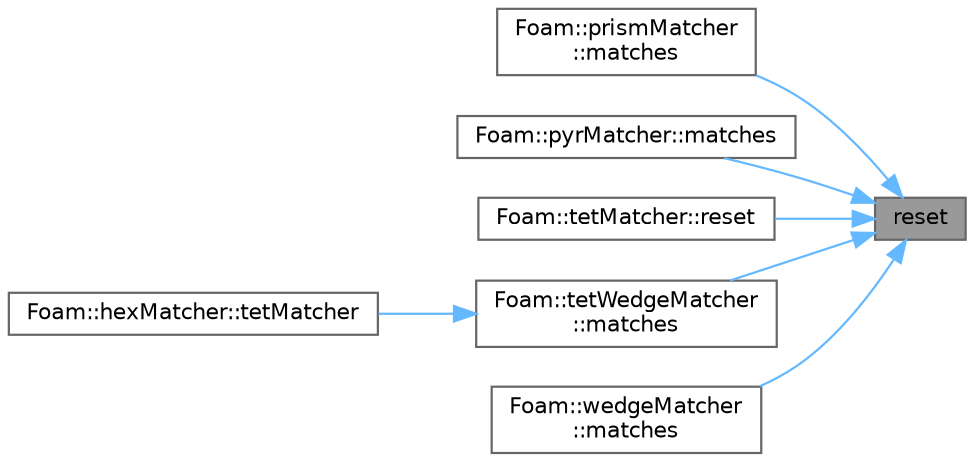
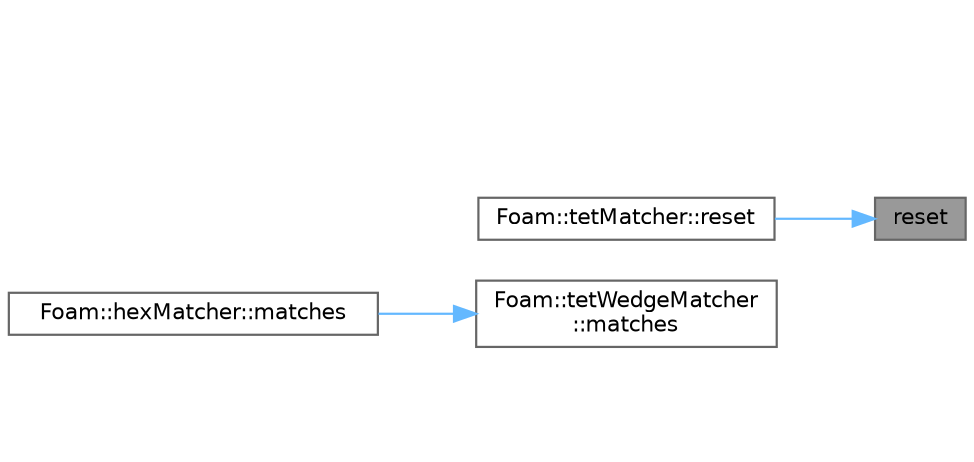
(626, 42) -> none
(626, 137) -> none
(792, 260) -> none
(193, 314) -> (193, 314)
(626, 420) -> none
